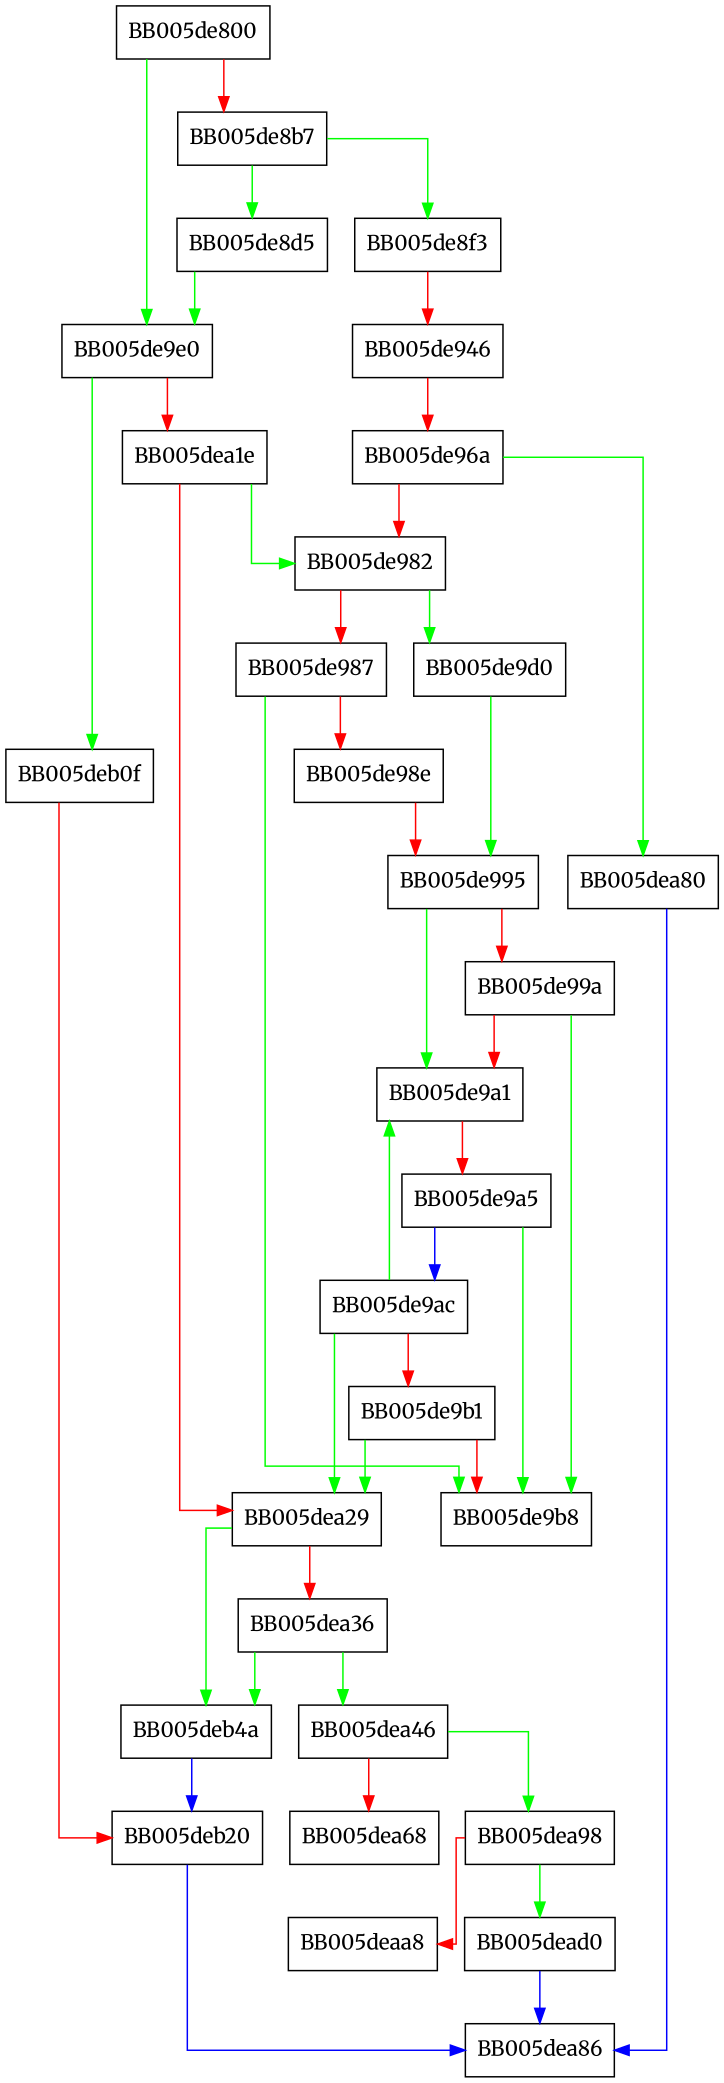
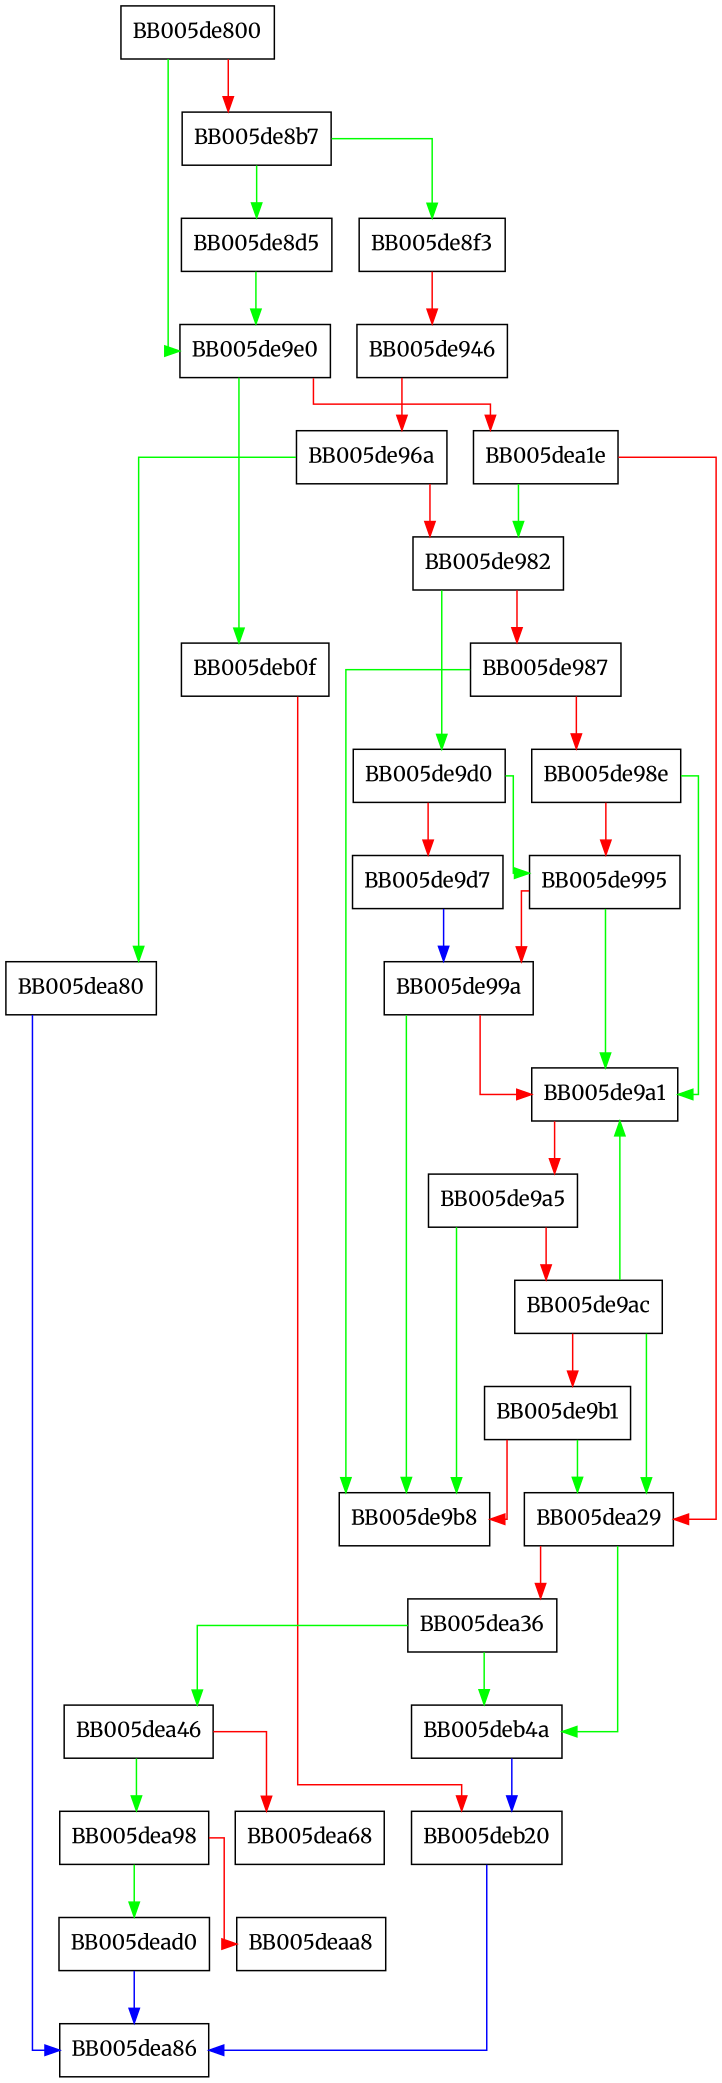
none -> (428, 882)
none -> (698, 929)
(435, 1246) -> (546, 1246)
